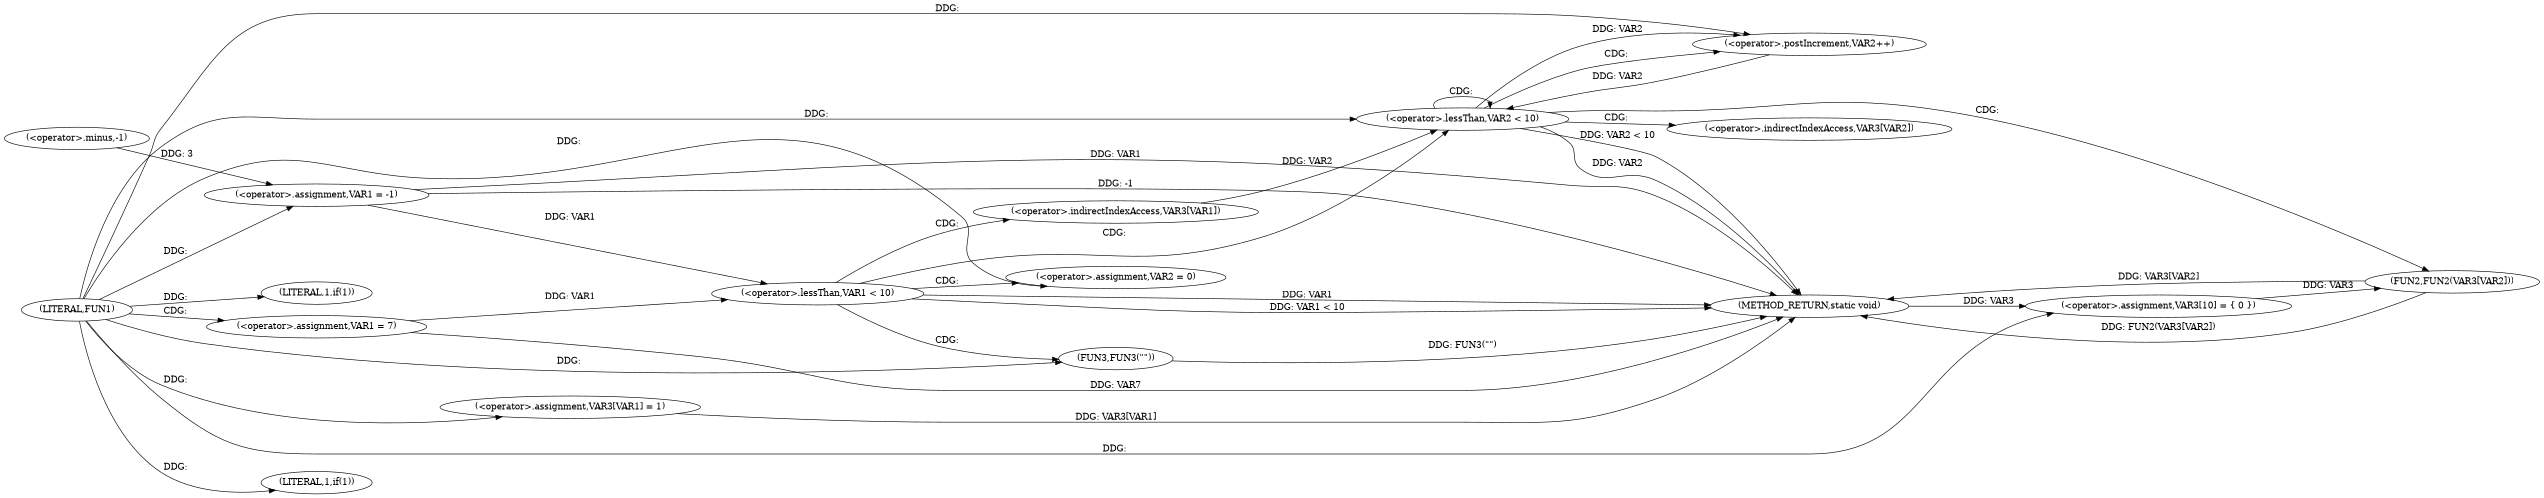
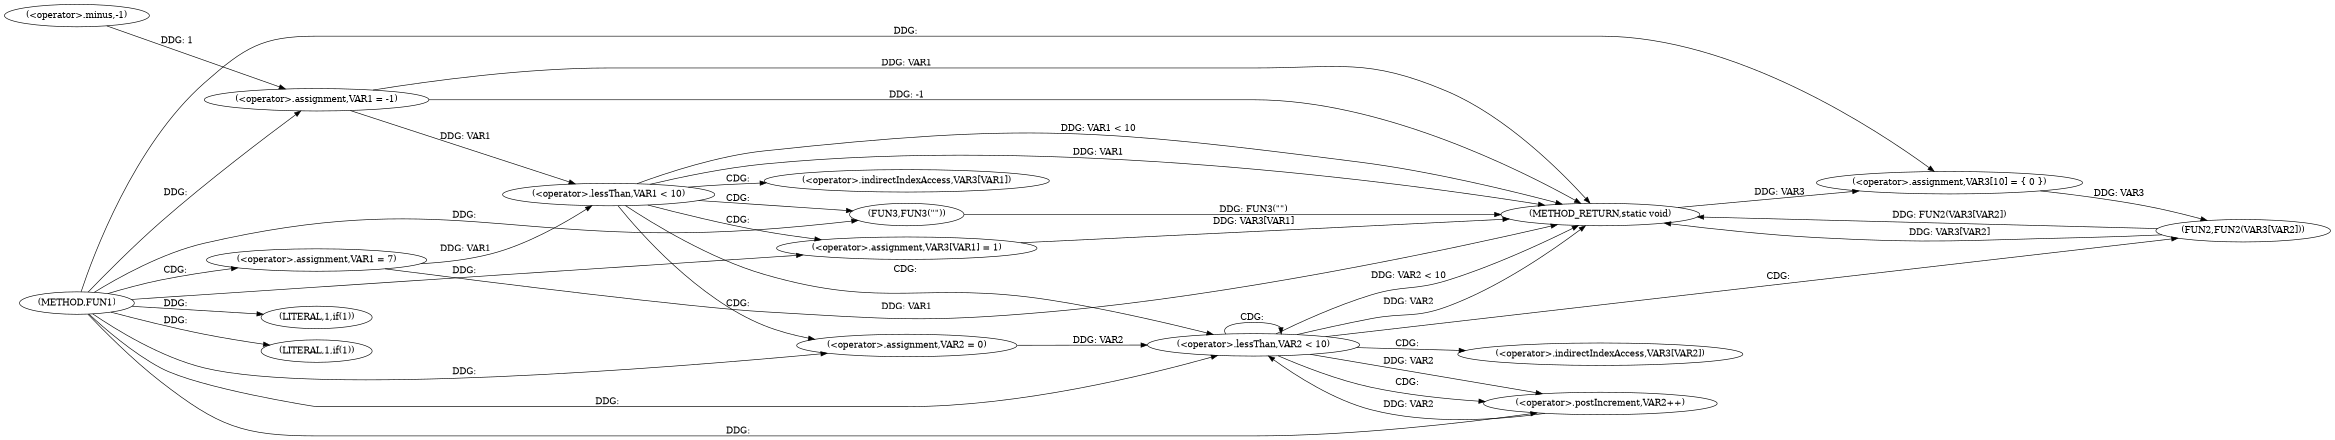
(177, 154) -> (177, 41)
(1318, 175) -> (1079, 345)
none -> (731, 225)
(77, 310) -> (77, 303)
(1116, 386) -> (907, 307)
